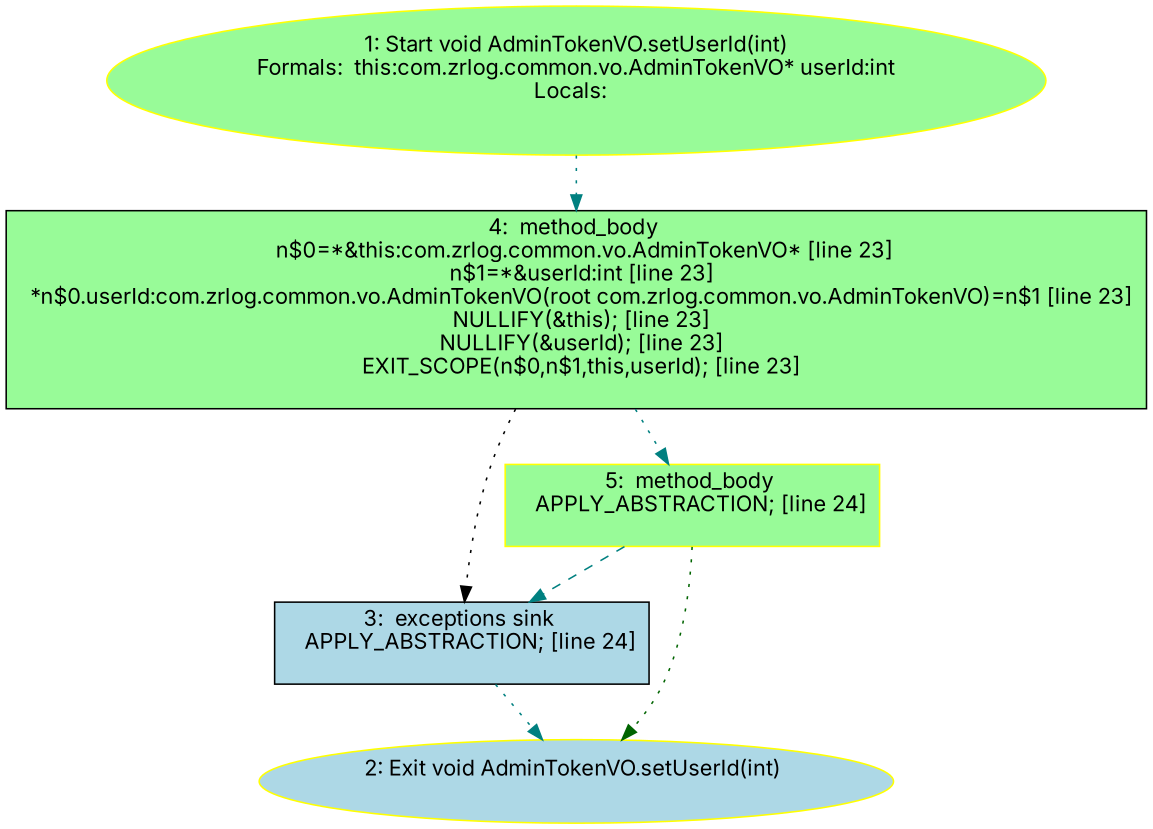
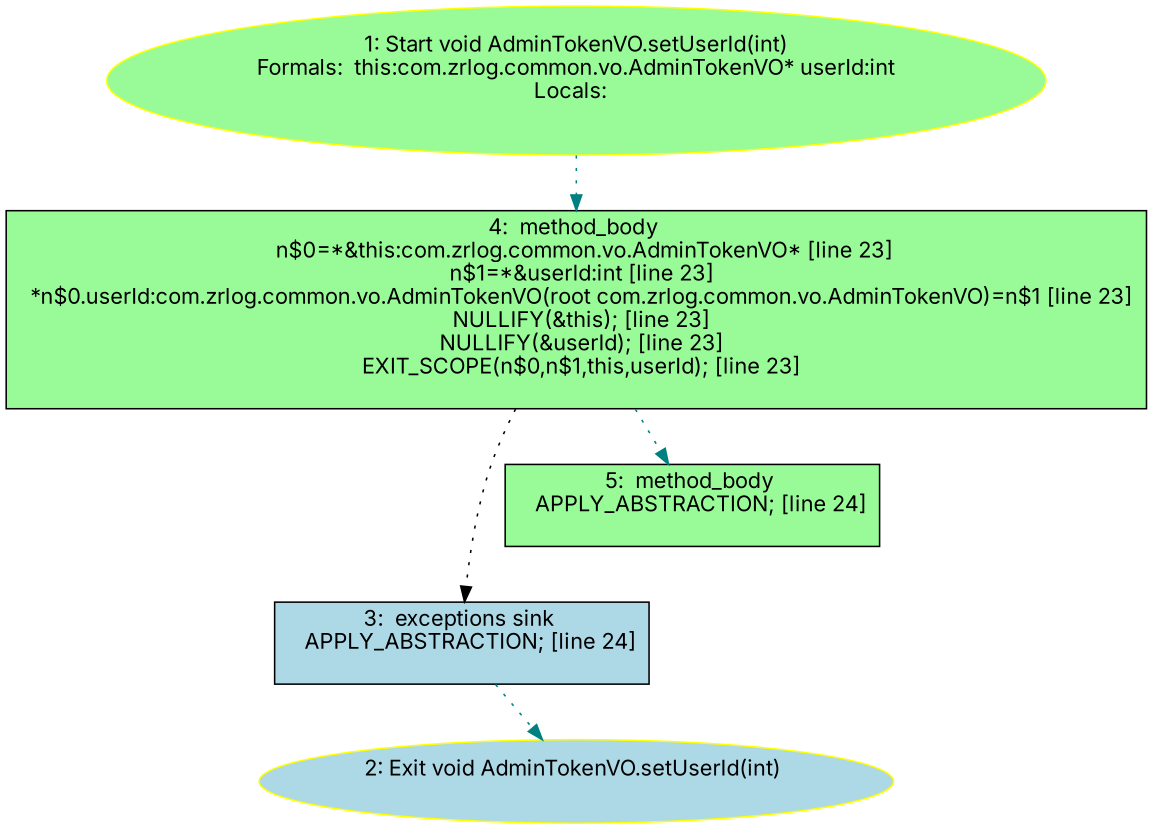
(692, 505) -> (692, 505)
(584, 570) -> none
(678, 643) -> none
